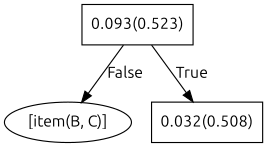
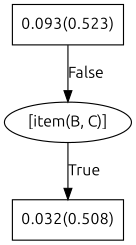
(169, 69) -> (68, 166)
